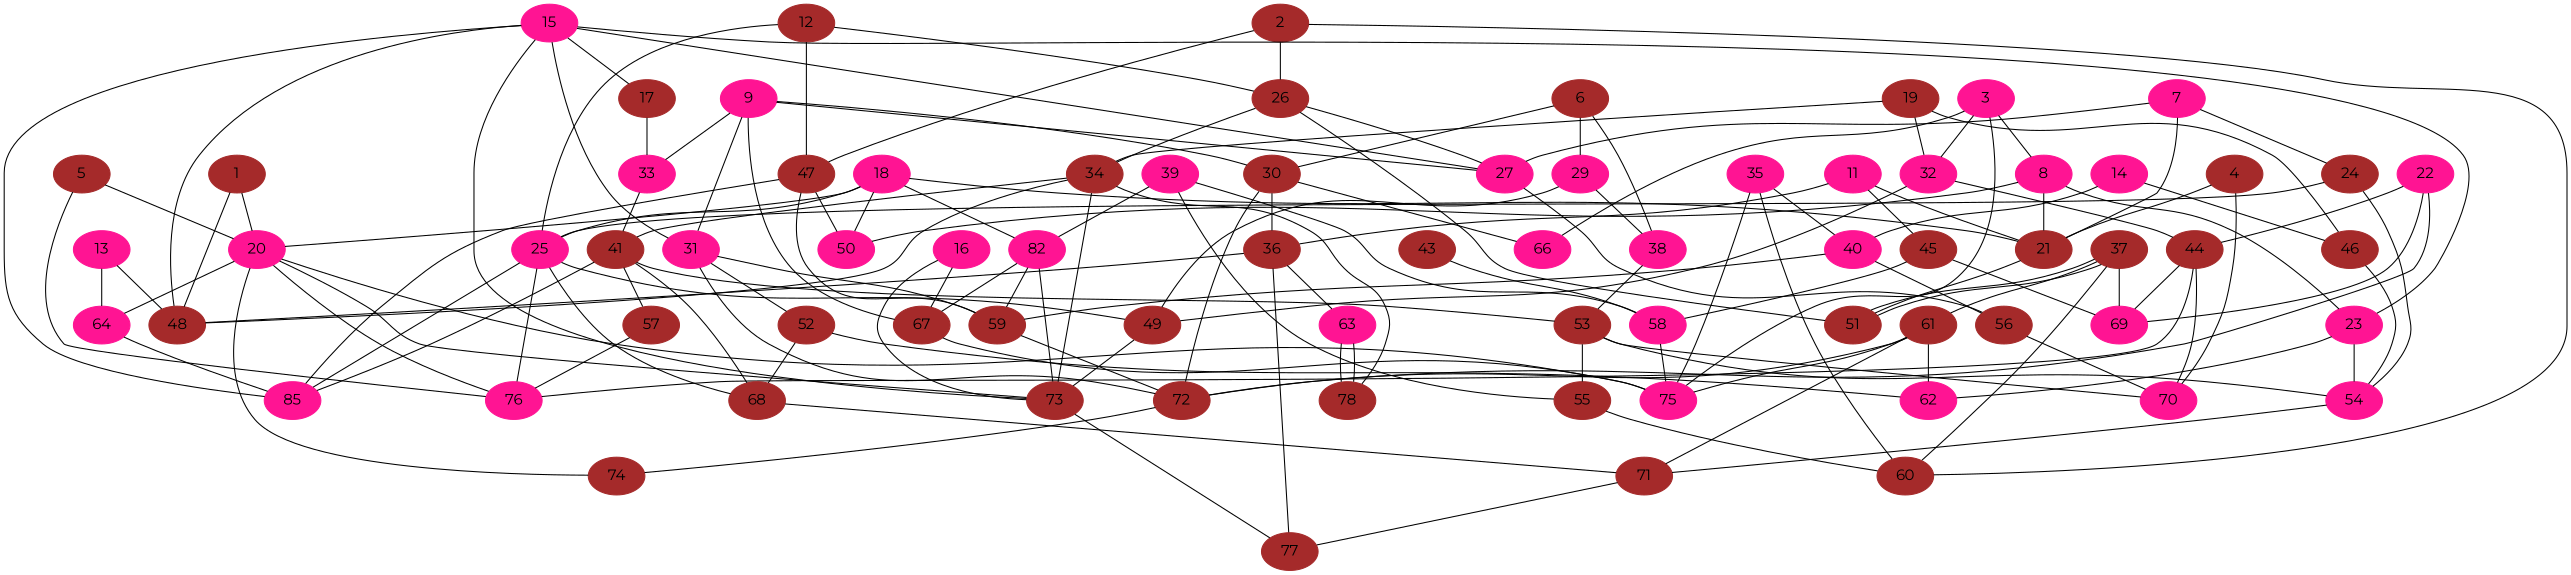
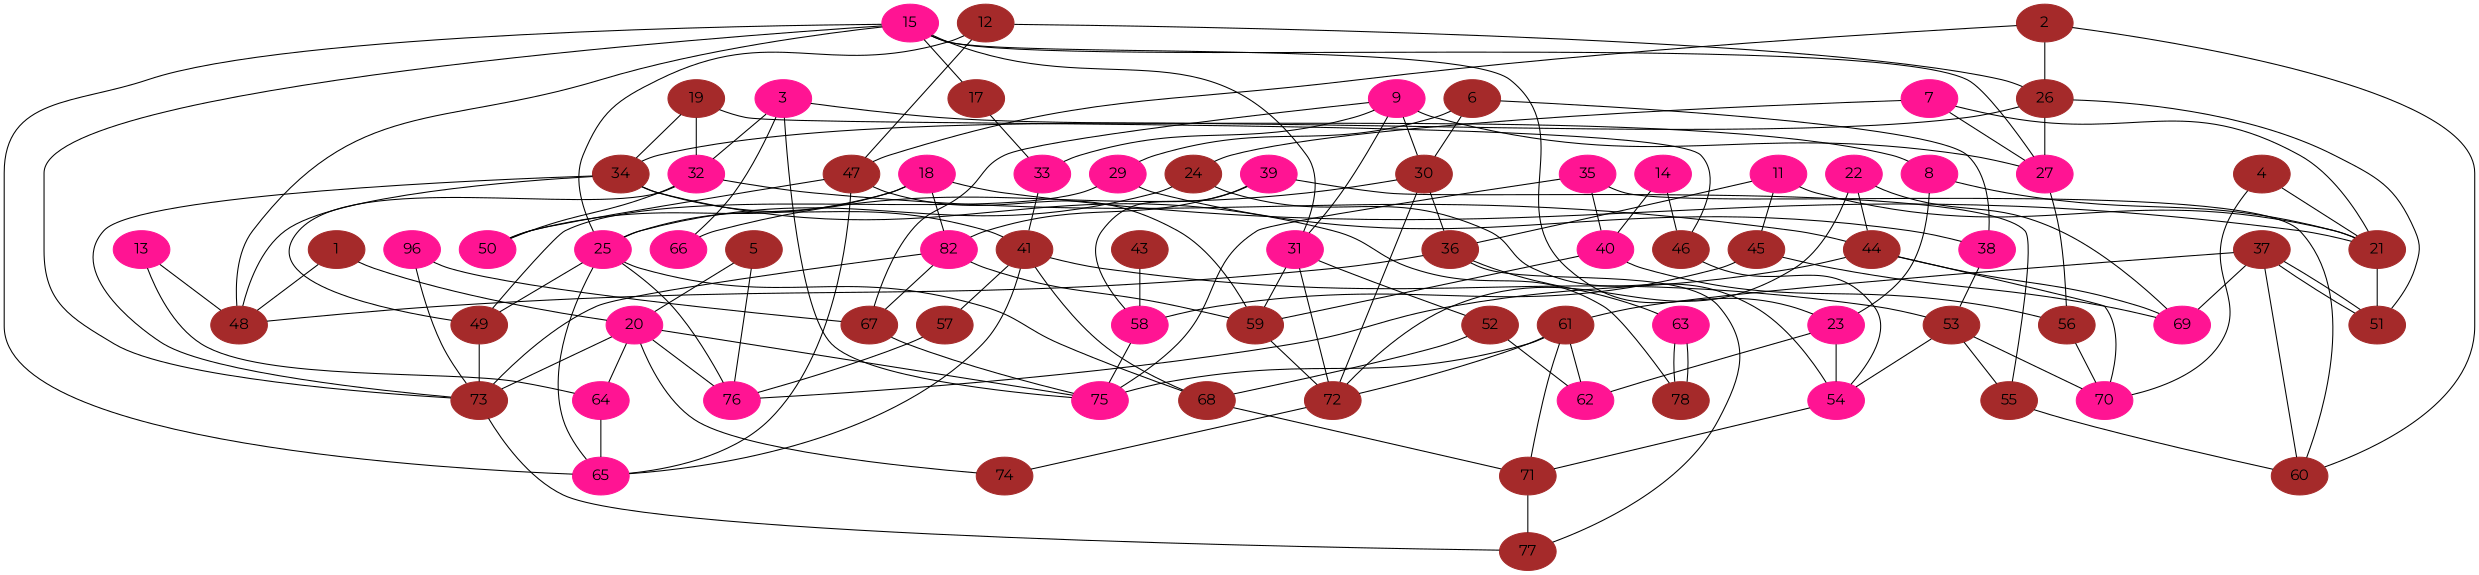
(1474, 213) -> (609, 209)
(574, 223) -> none
(962, 250) -> (412, 250)
(293, 401) -> (601, 476)
